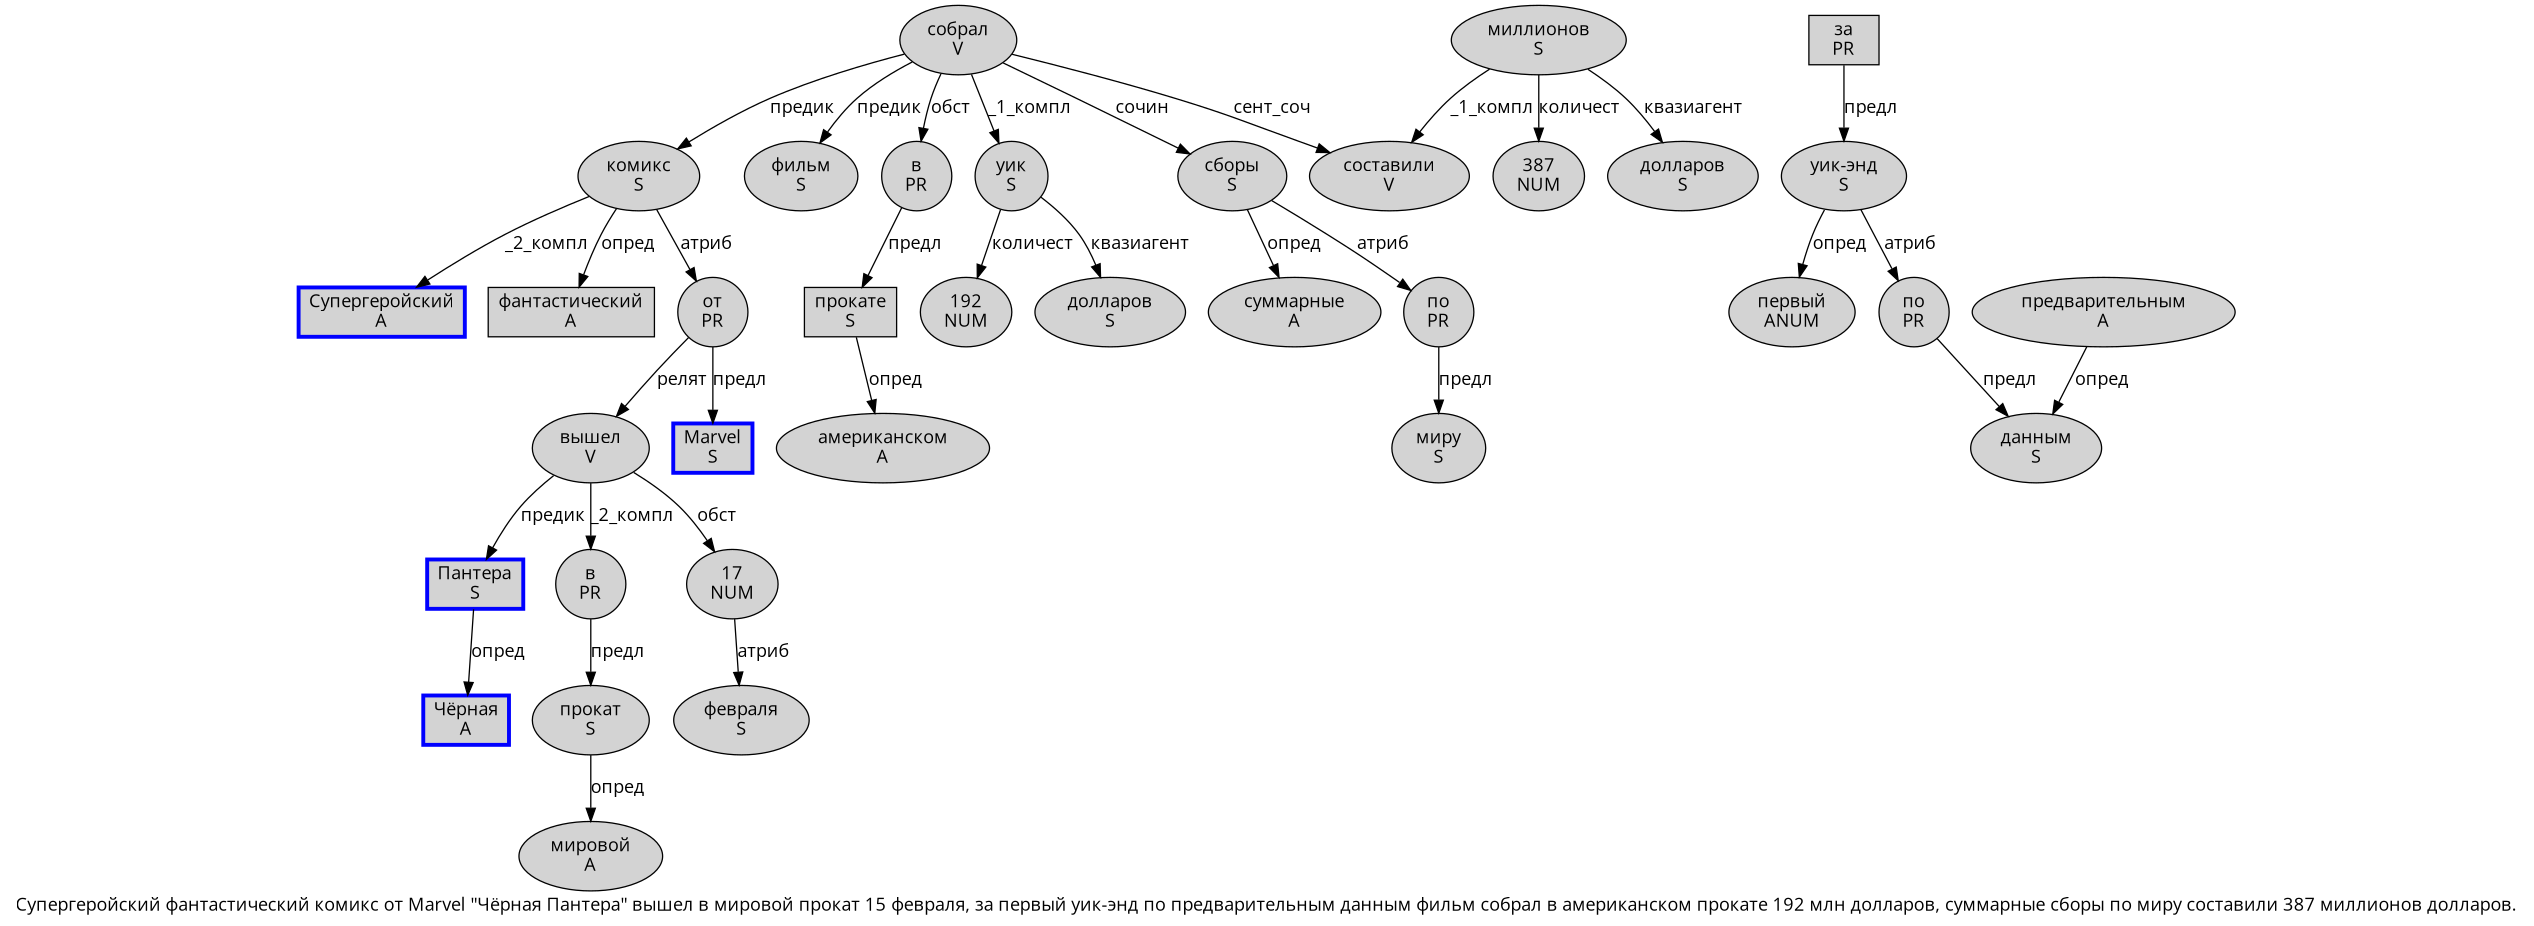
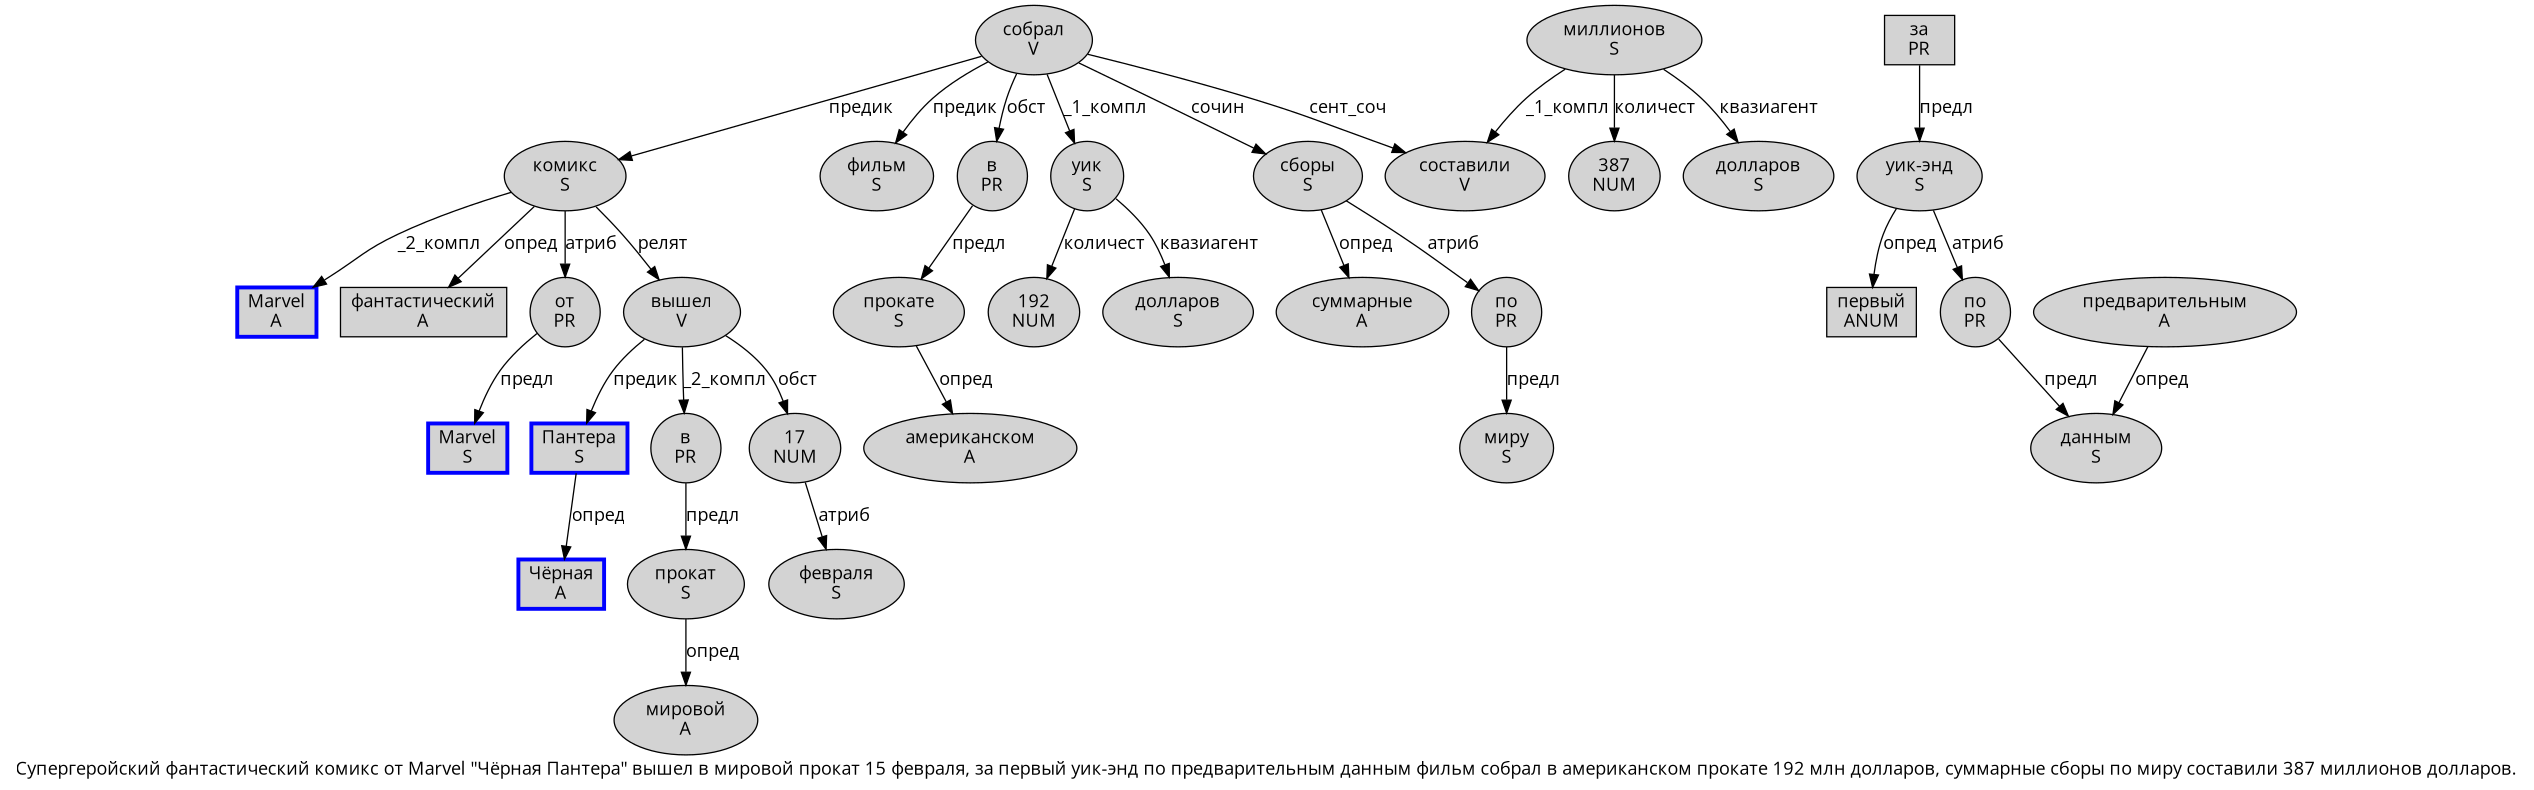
(382, 312) -> (277, 312)
(851, 312) -> (899, 312)
(1792, 312) -> (1872, 312)
(656, 371) -> (625, 237)
